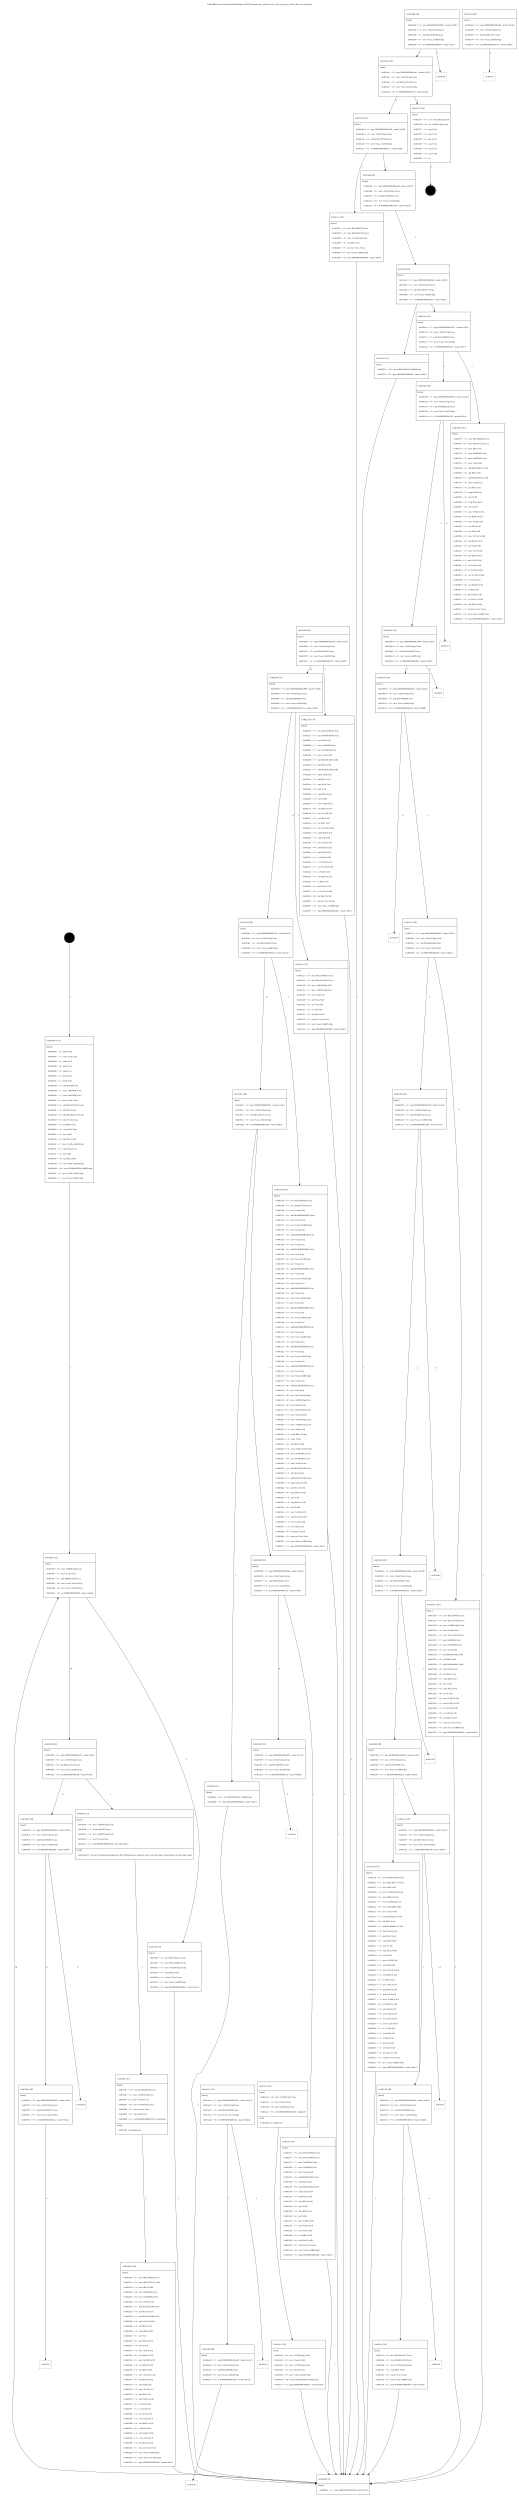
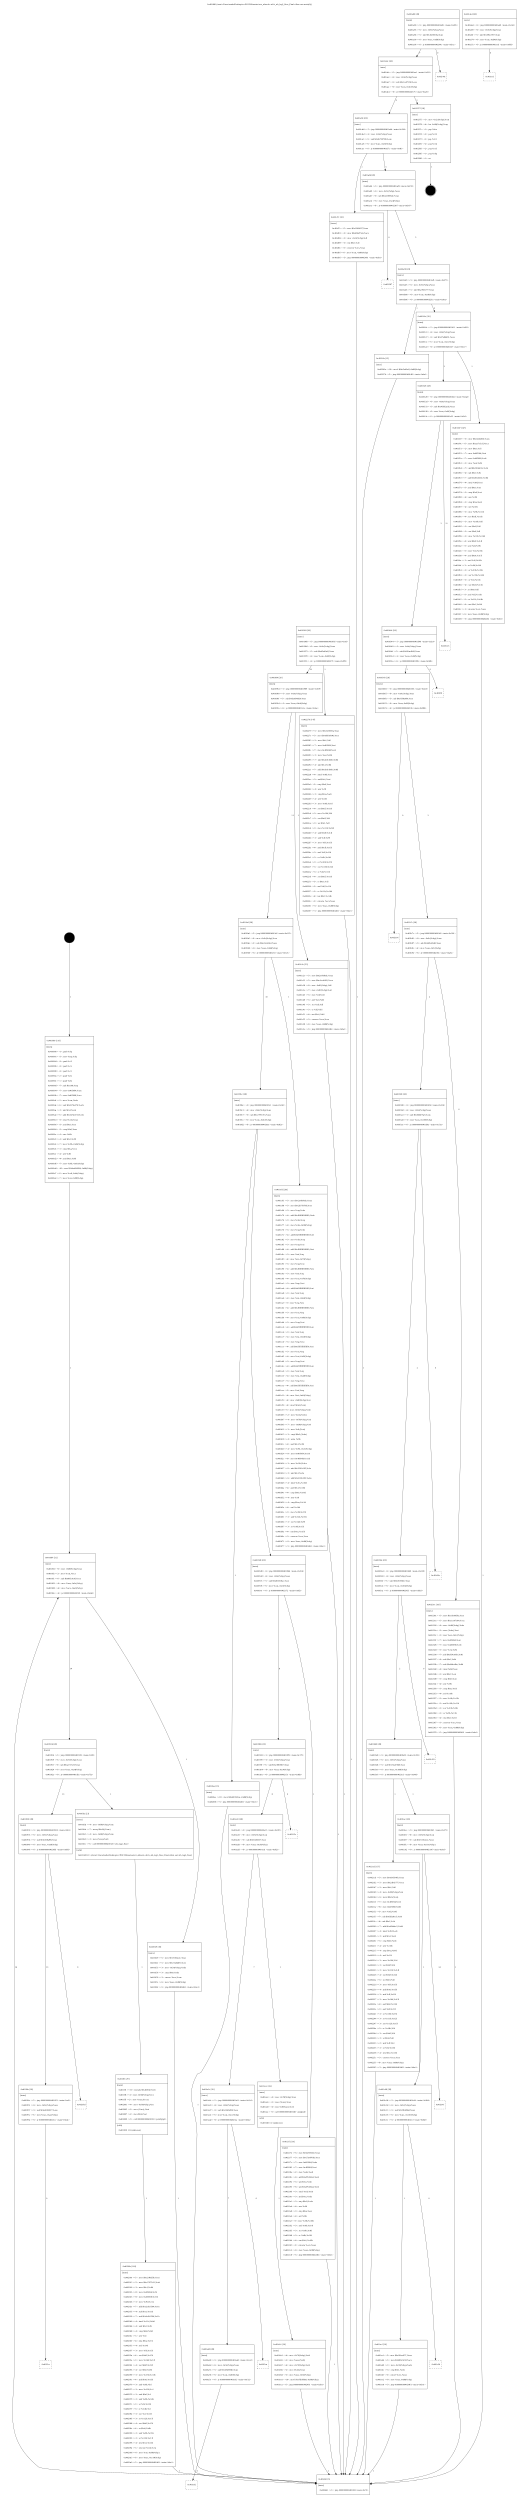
none -> (388, 284)
none -> (256, 1834)
